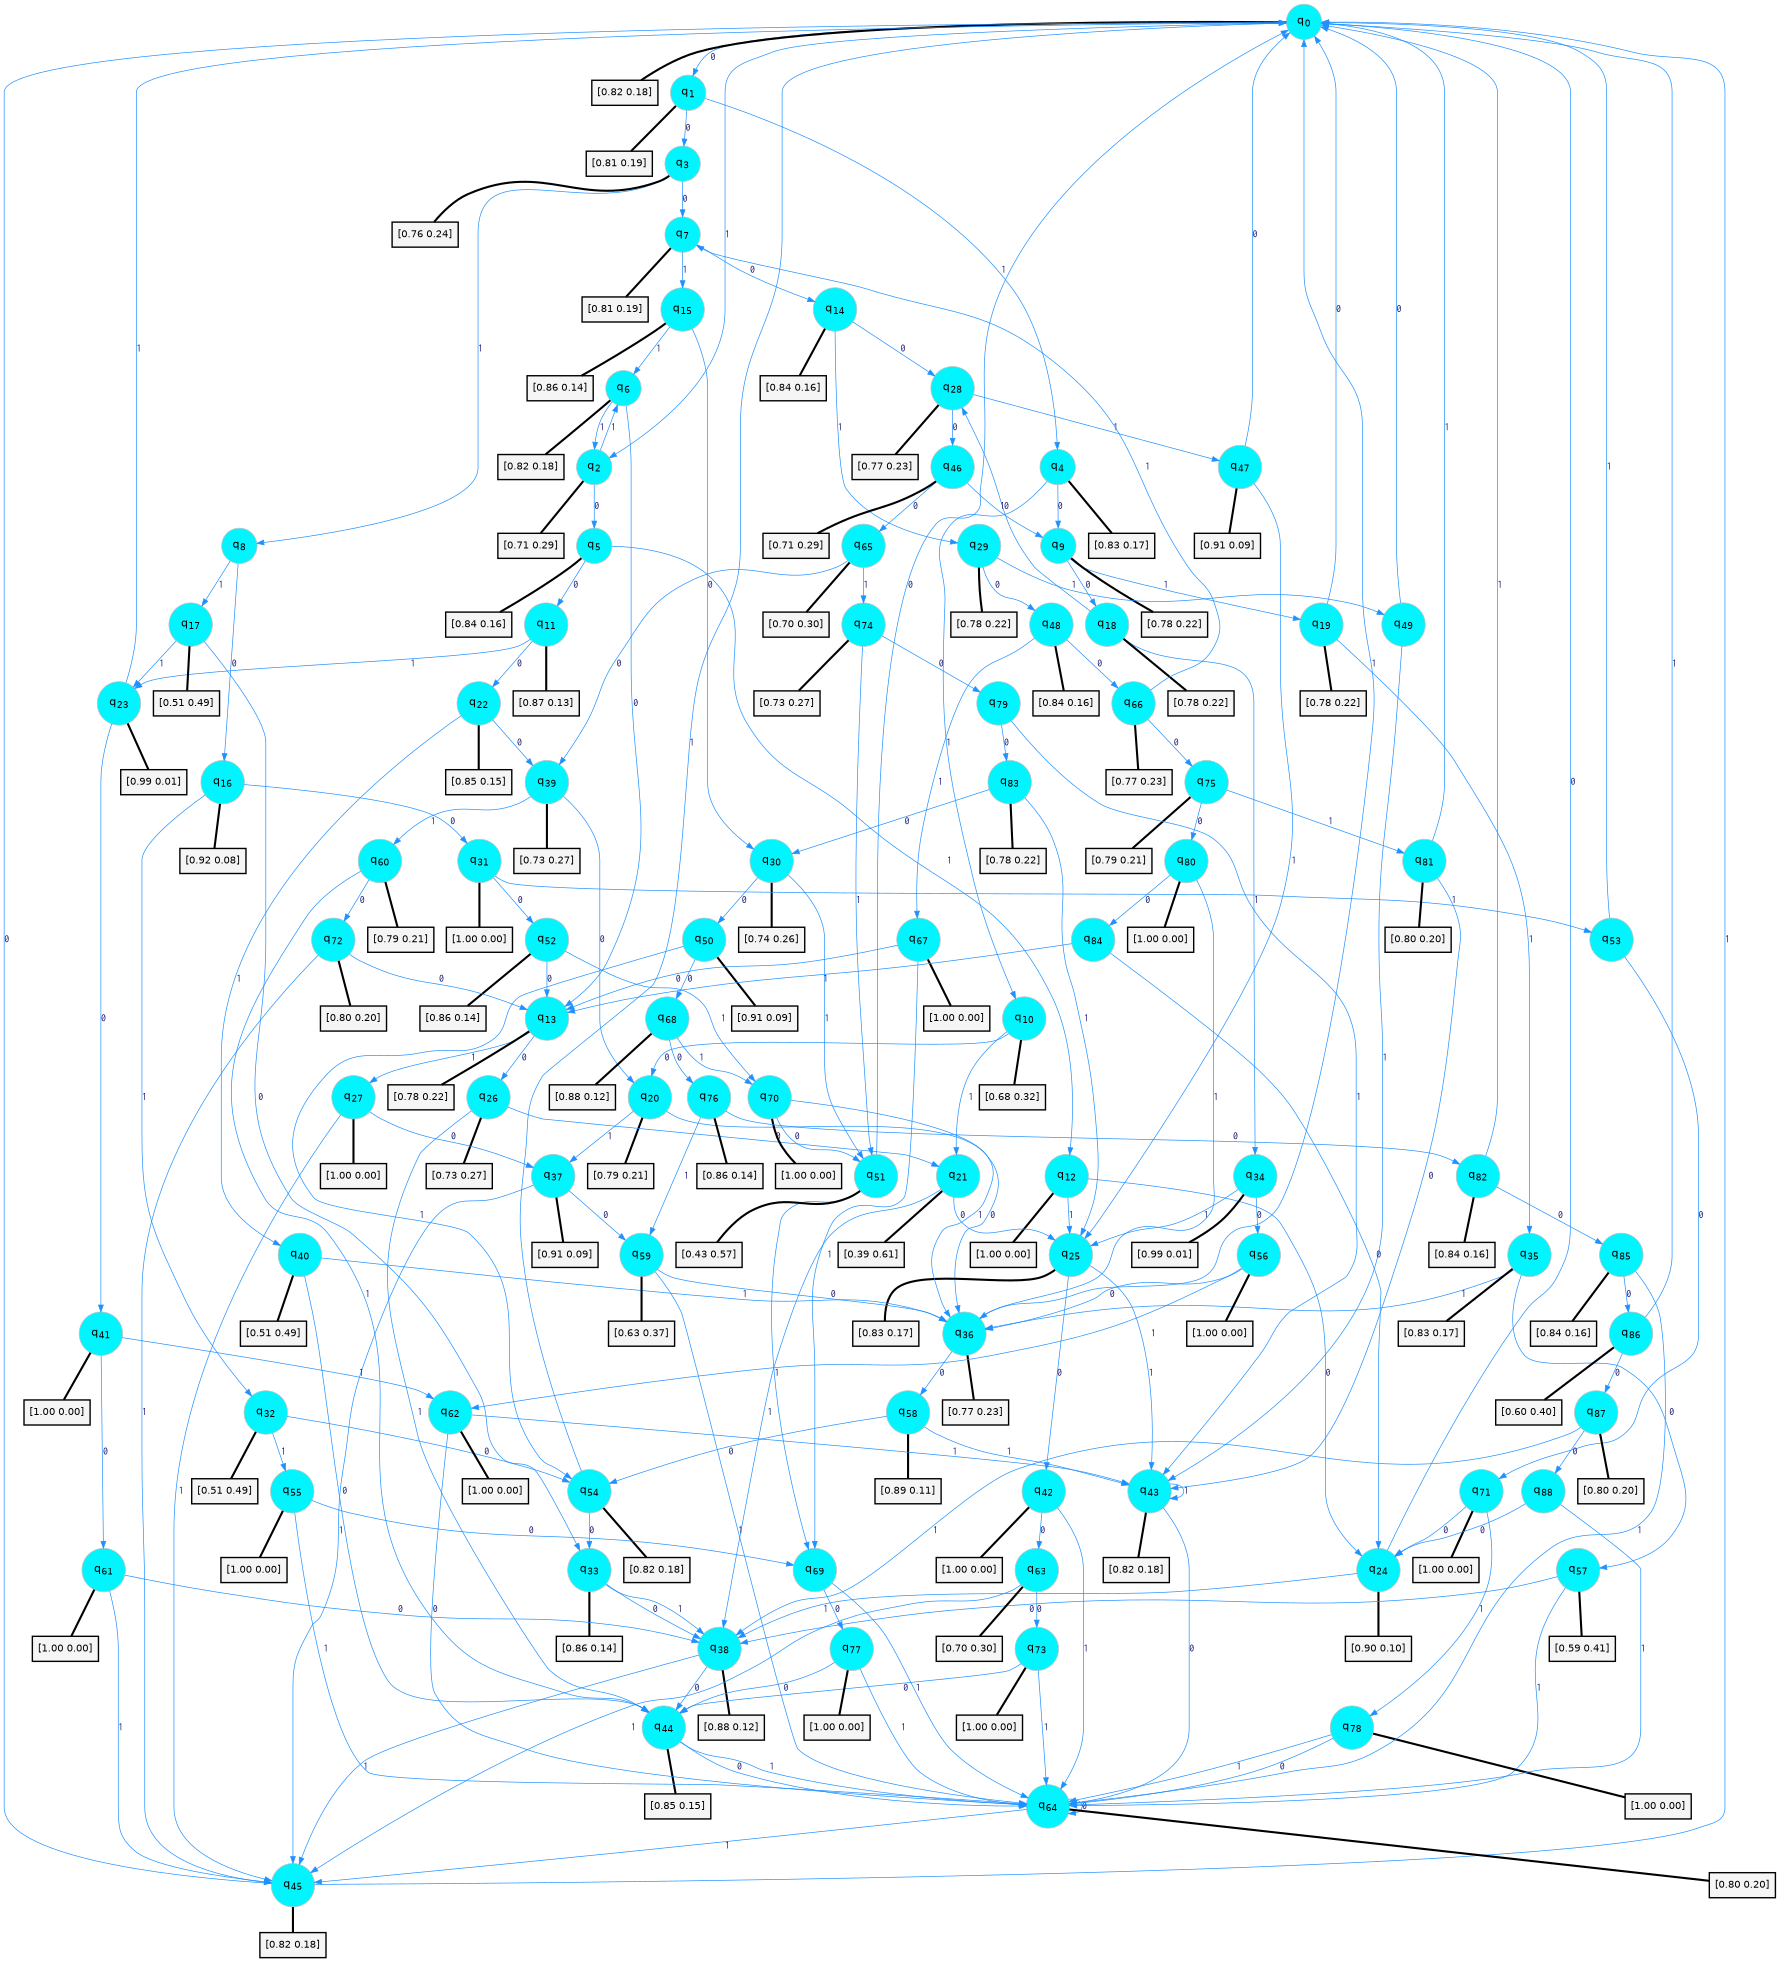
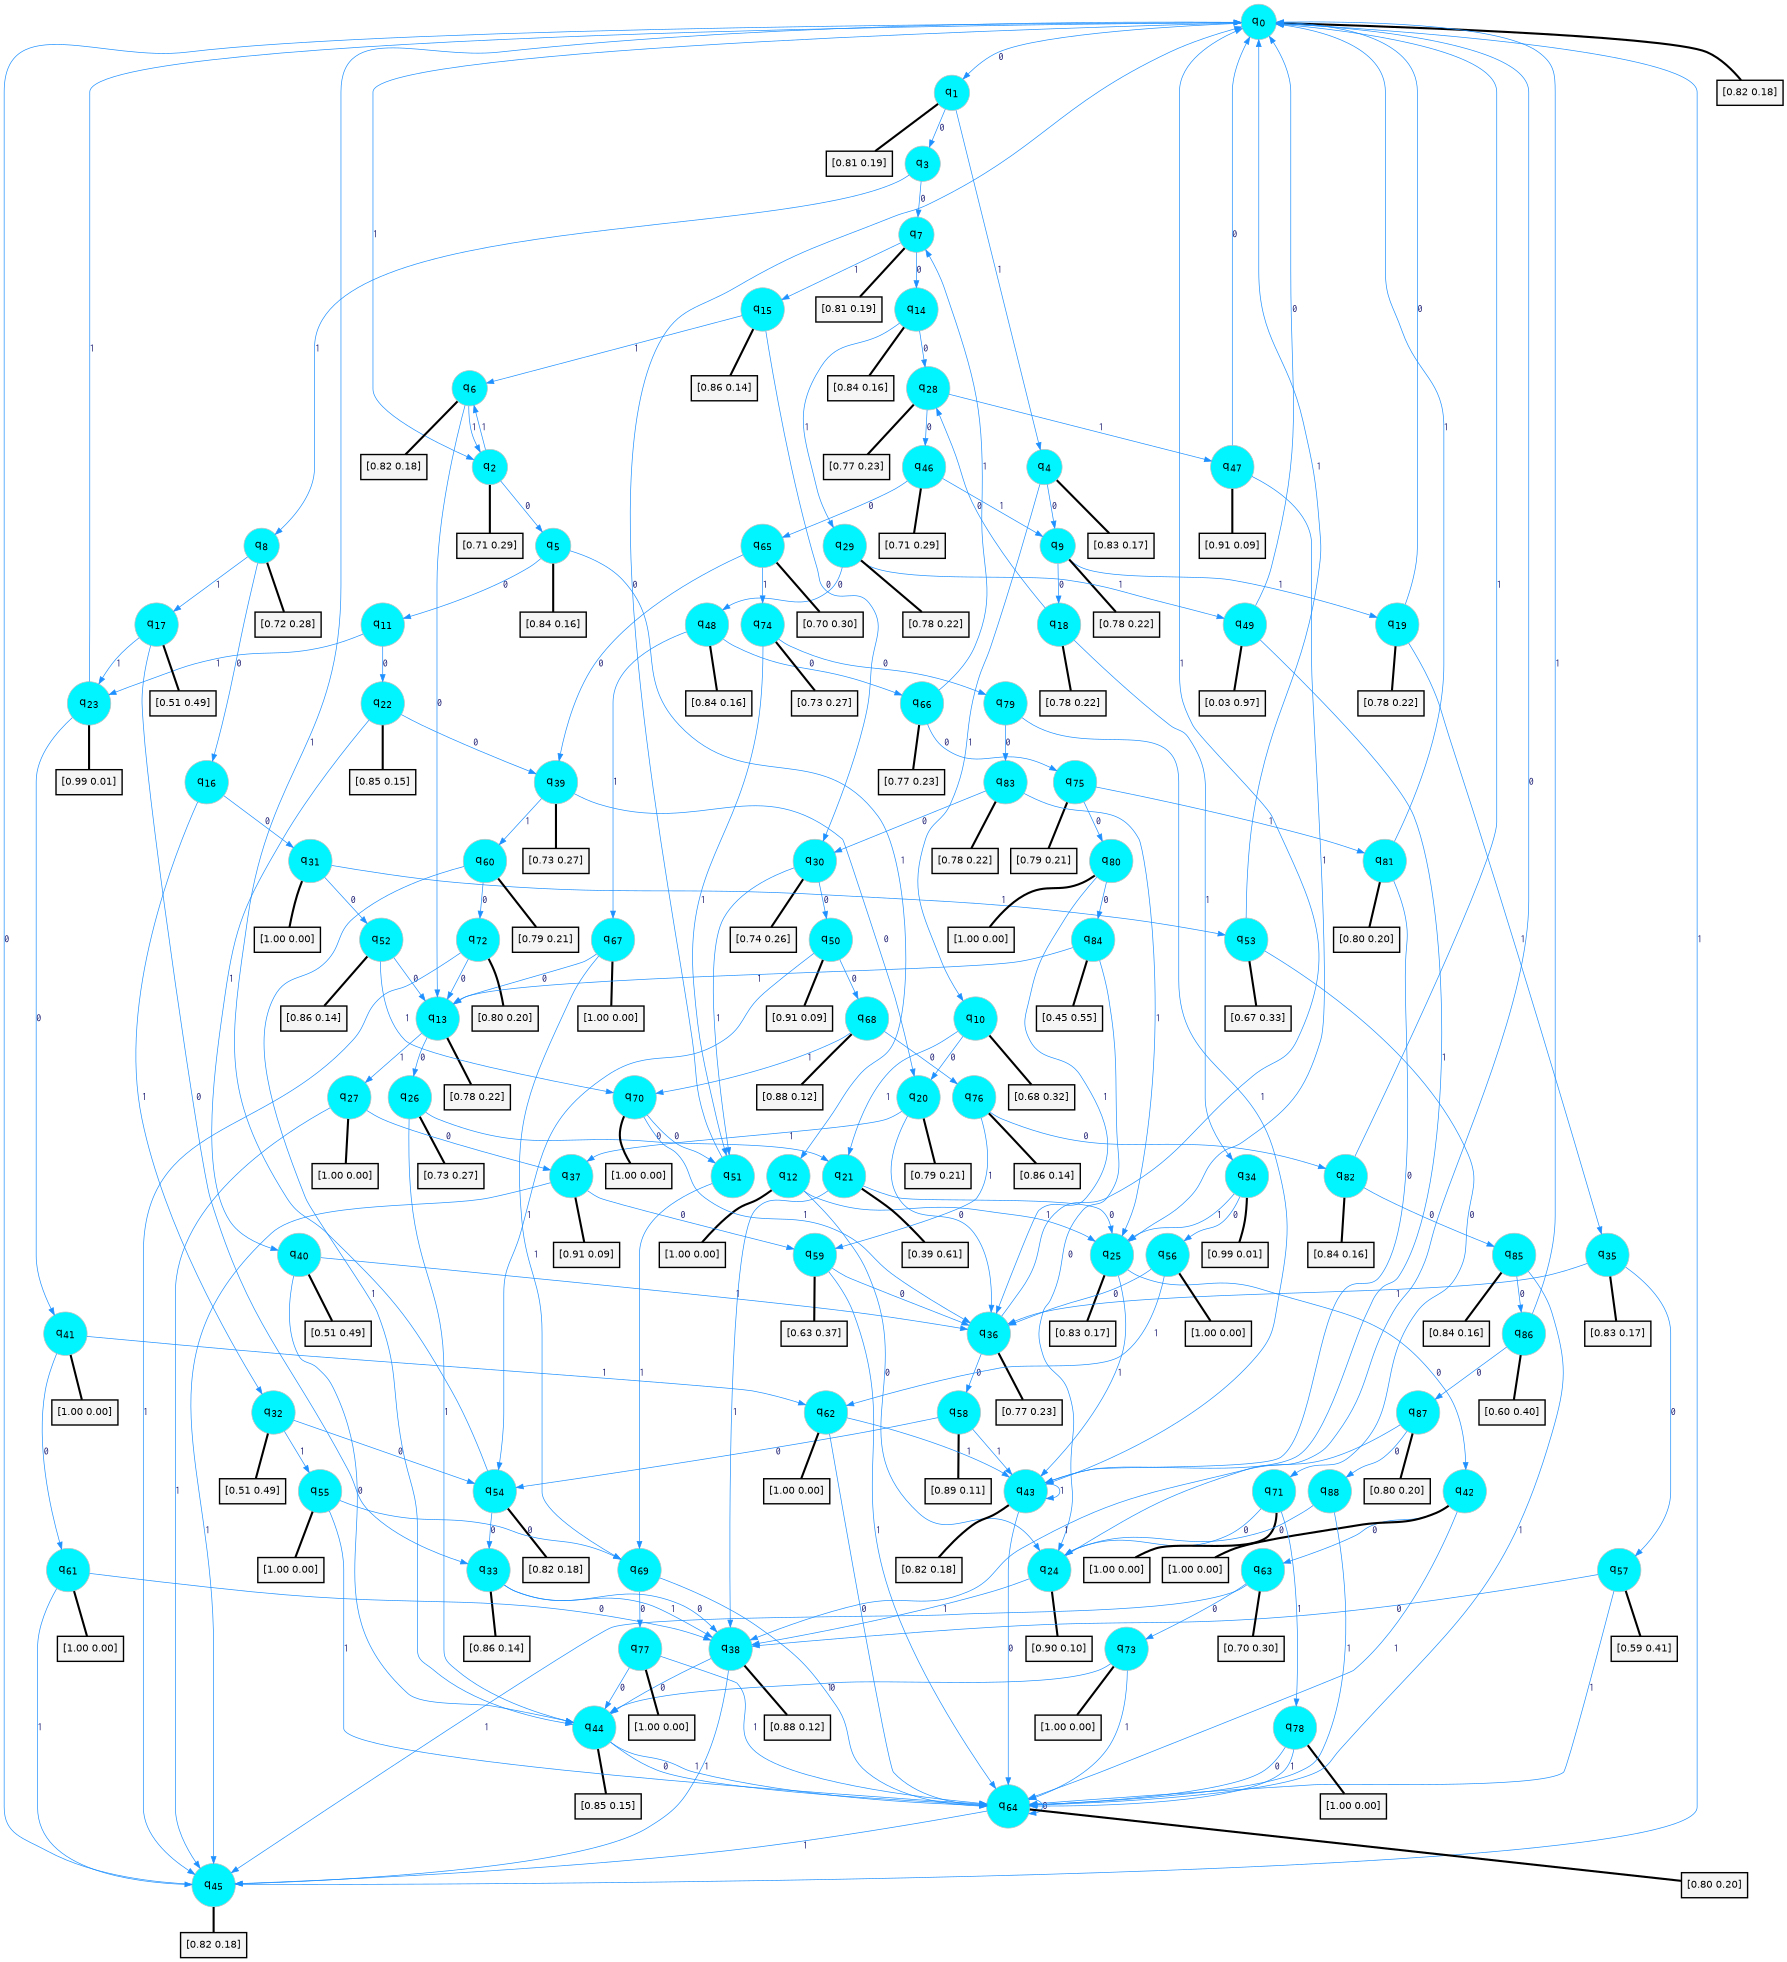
(425, 235) -> none
none -> (288, 625)
(546, 703) -> none
none -> (1232, 703)
(213, 861) -> none
none -> (1069, 1019)
none -> (1258, 1019)
(709, 1255) -> none
